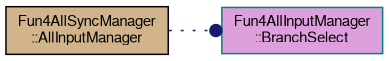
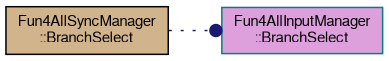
(87, 31) -> (87, 31)
